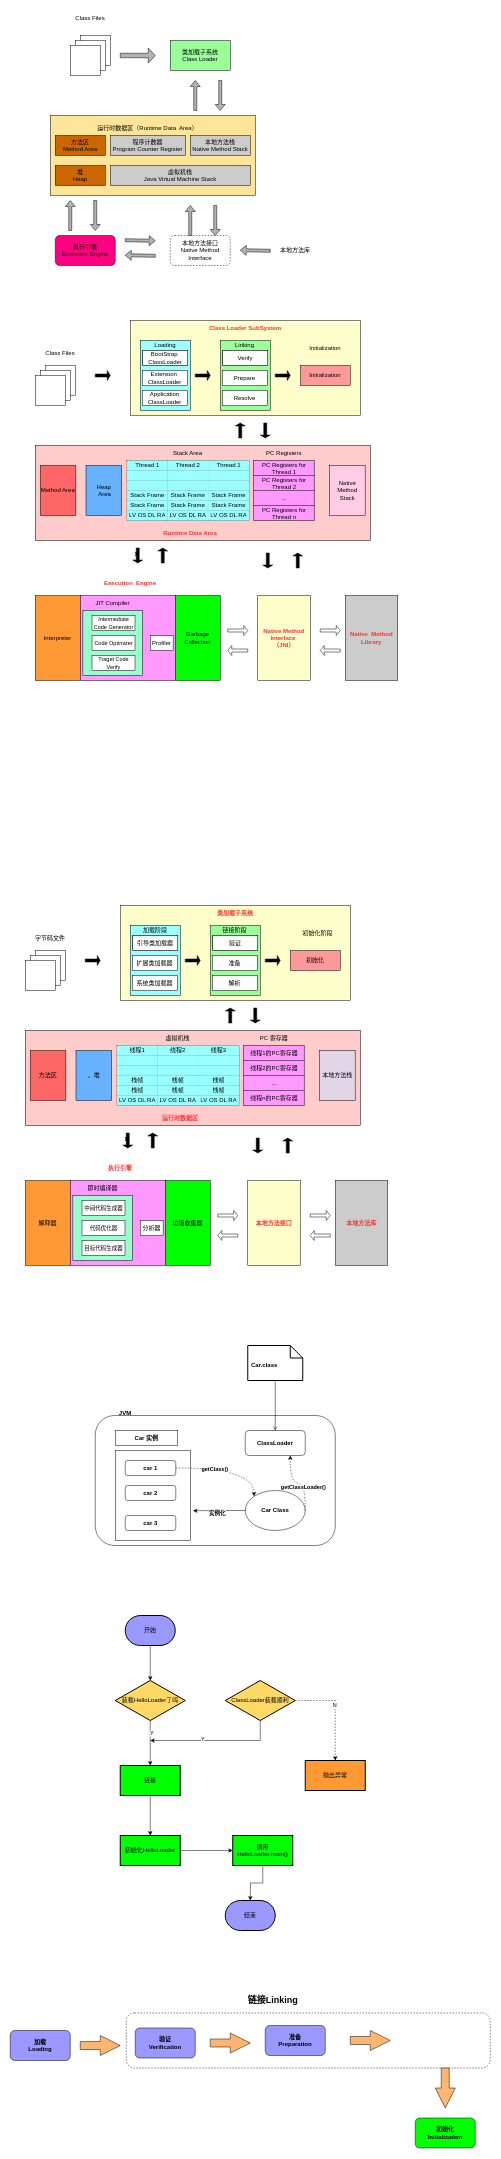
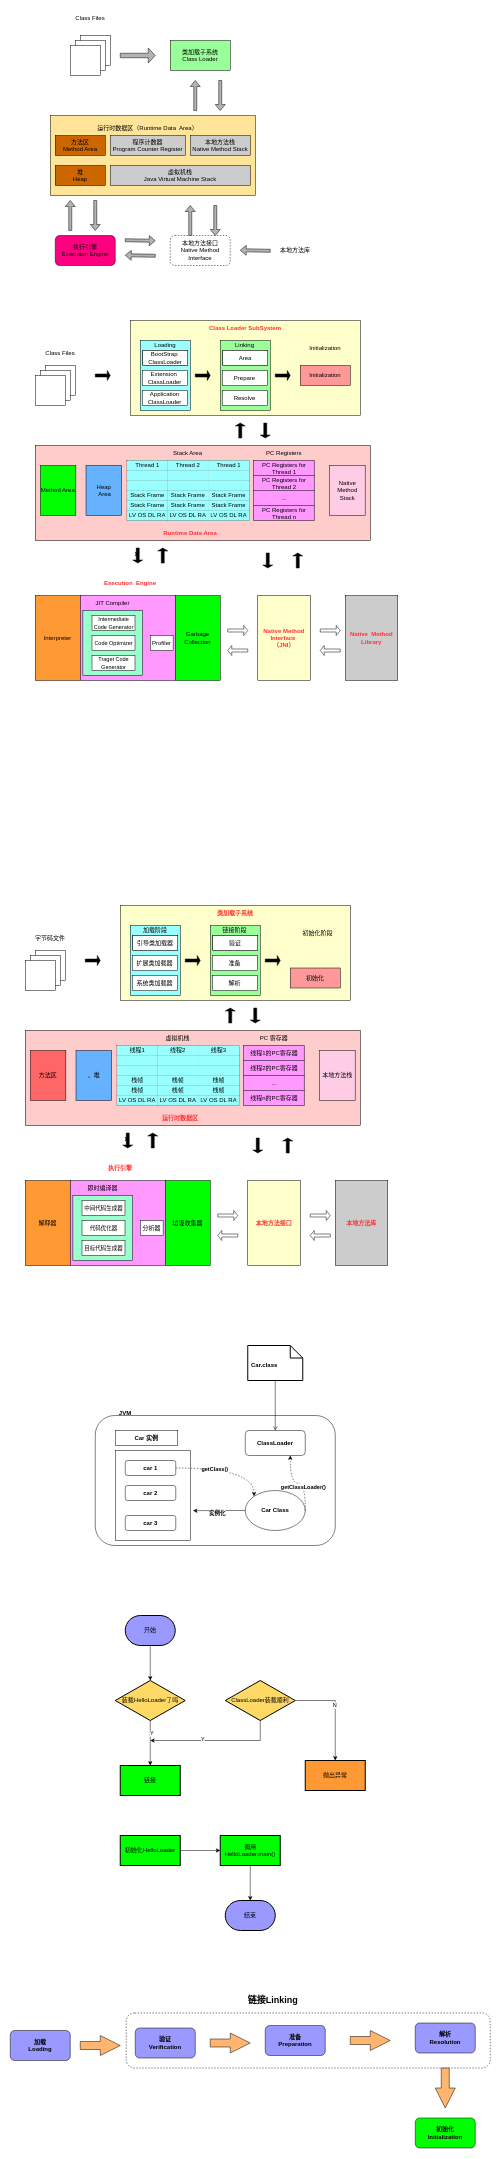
(245, 358) -> (245, 358)
(58, 490) -> (58, 490)
(114, 663) -> (114, 663)
(315, 960) -> (315, 978)
(337, 1075) -> (337, 1075)
(335, 1708) -> (335, 1708)
(150, 1830) -> none
(263, 1850) -> (250, 1850)
none -> (445, 2038)
